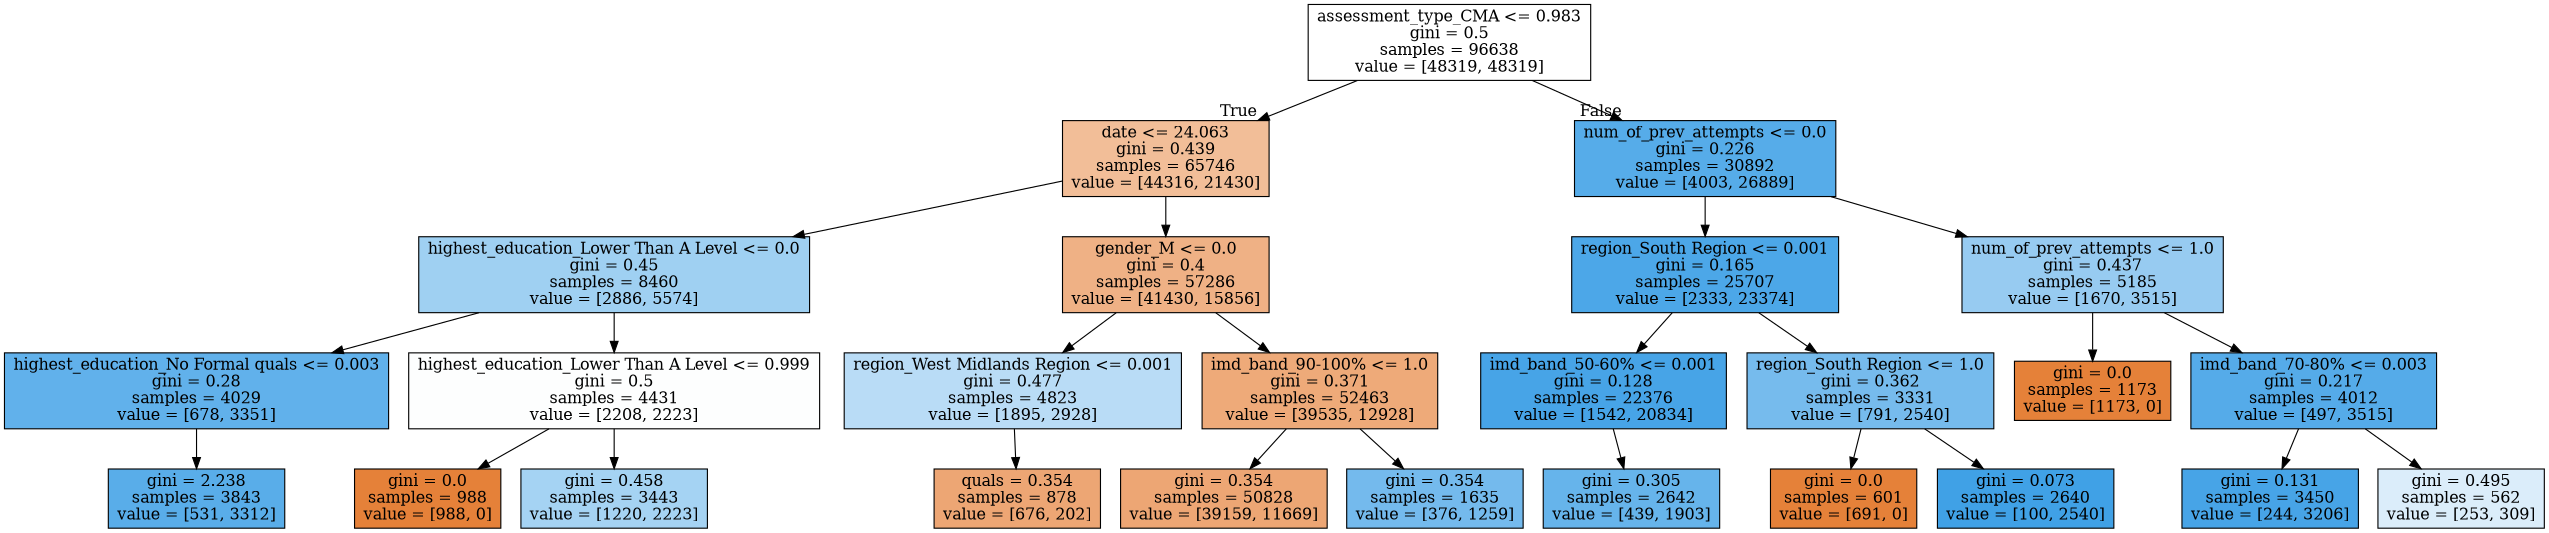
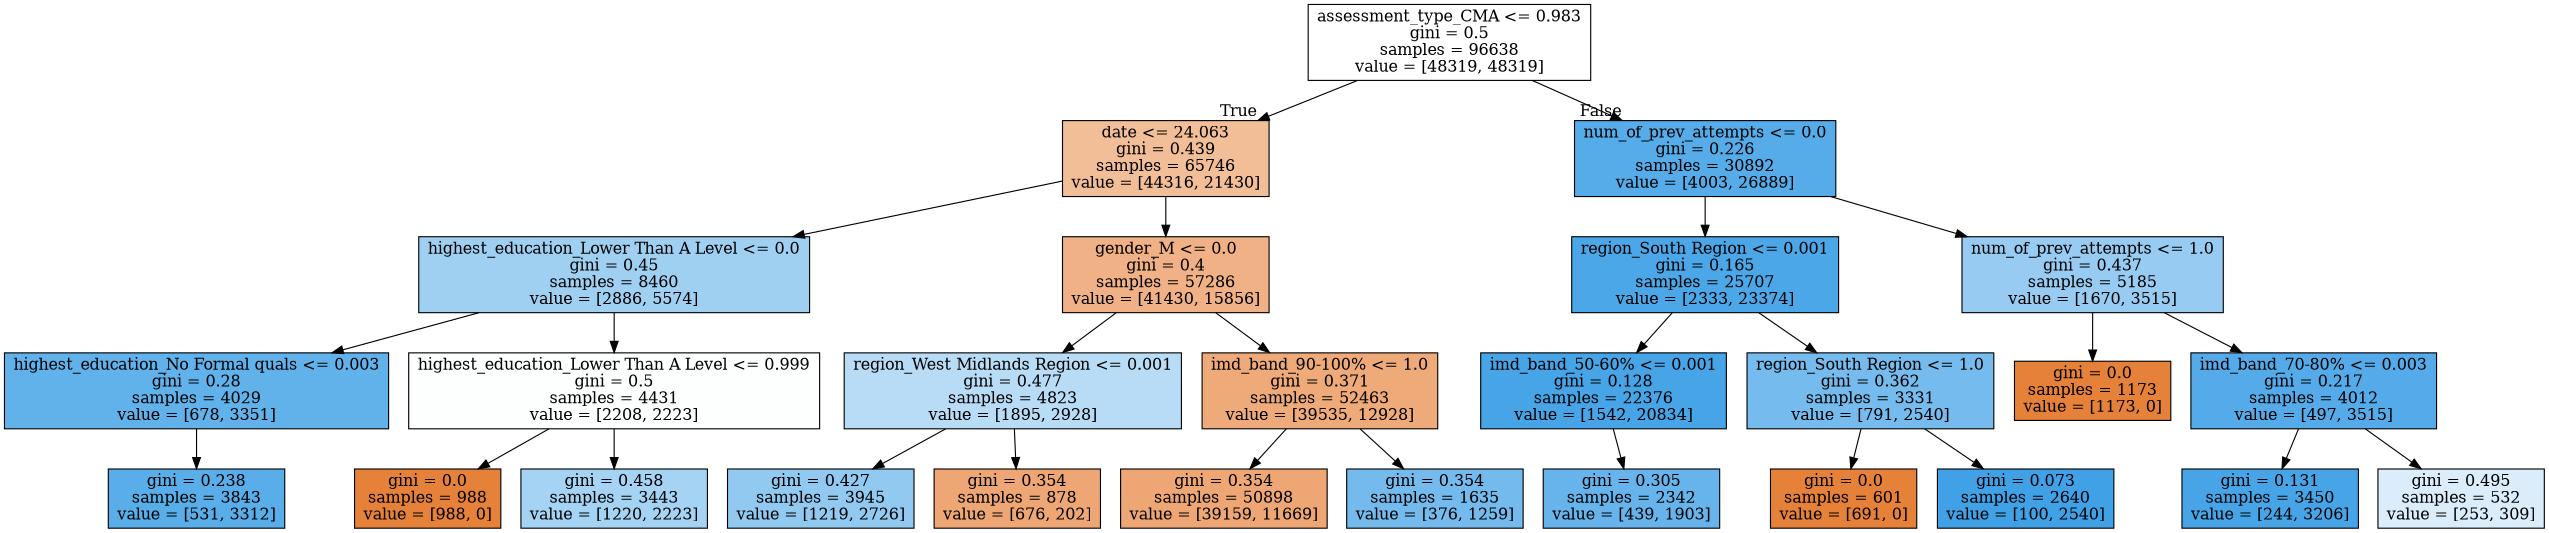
(197, 499) -> (197, 499)
none -> (821, 499)
(1017, 499) -> (1017, 499)
(1224, 499) -> (1224, 499)
(1631, 499) -> (1631, 499)
(2461, 499) -> (2461, 499)
